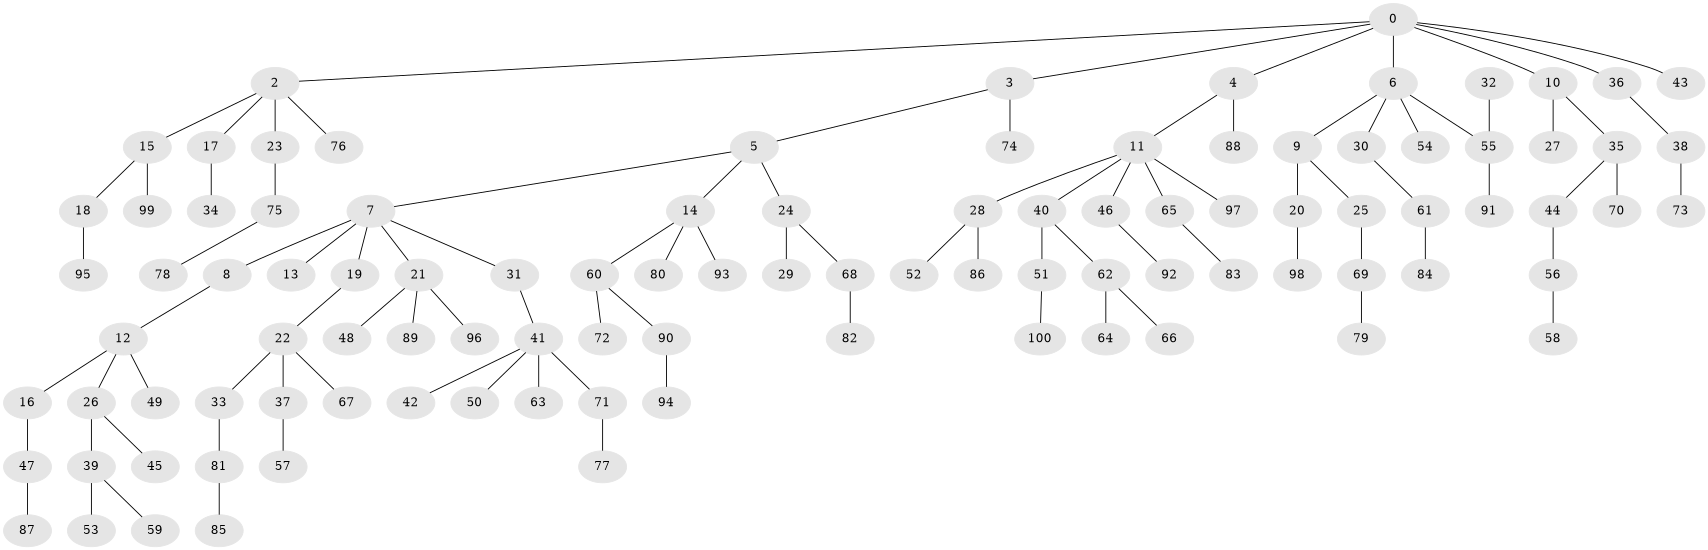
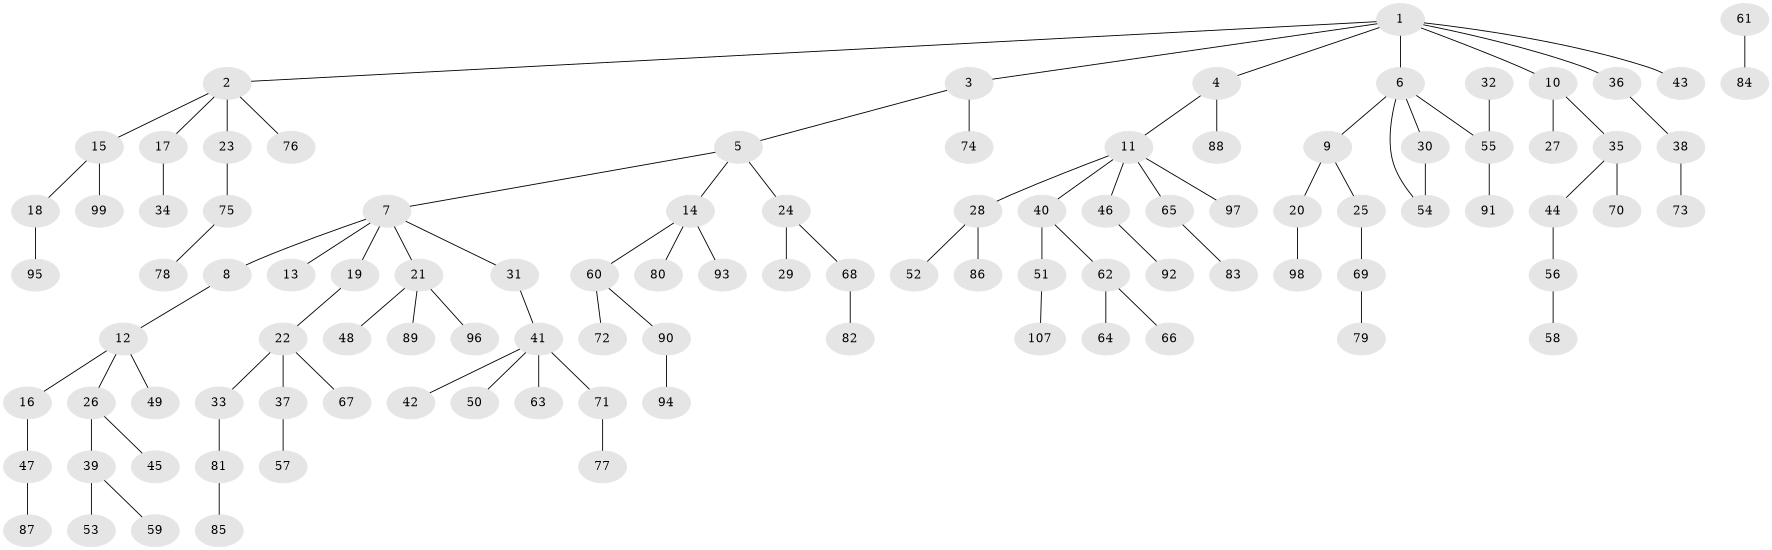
(1393, 20) -> (1400, 20)
(1393, 179) -> (1425, 179)
(1040, 339) -> (1040, 339)
